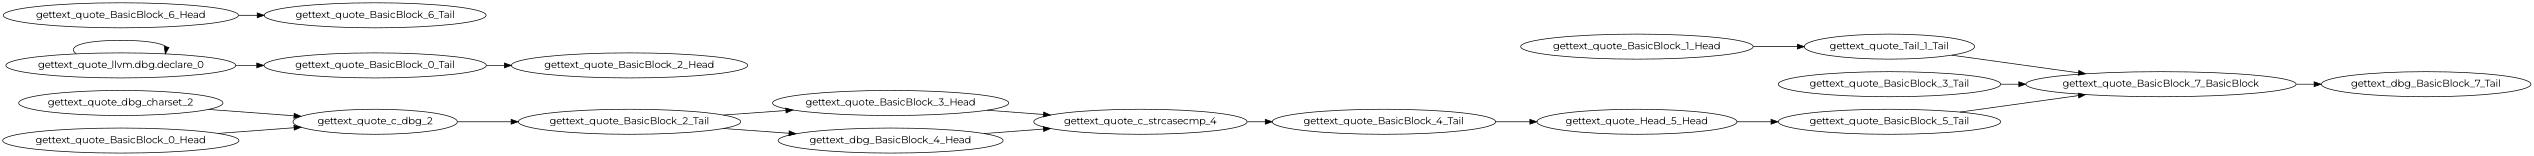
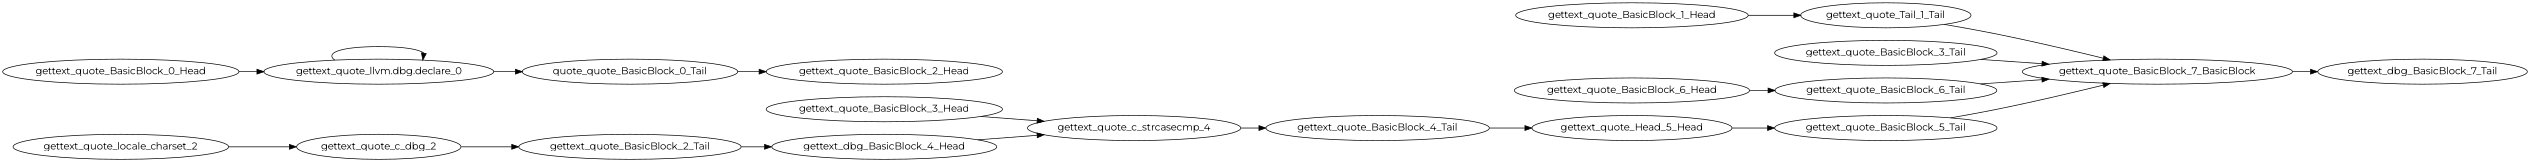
(375, 65) -> (630, 72)
none -> (2011, 82)
(121, 103) -> (121, 147)
(755, 113) -> none
(256, 131) -> (248, 72)
